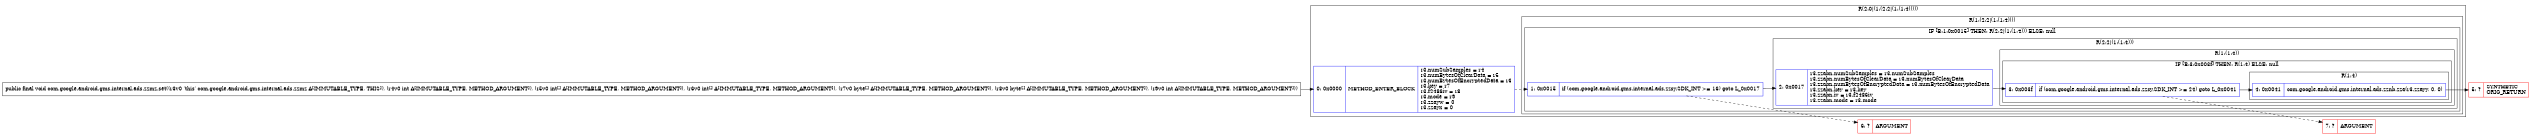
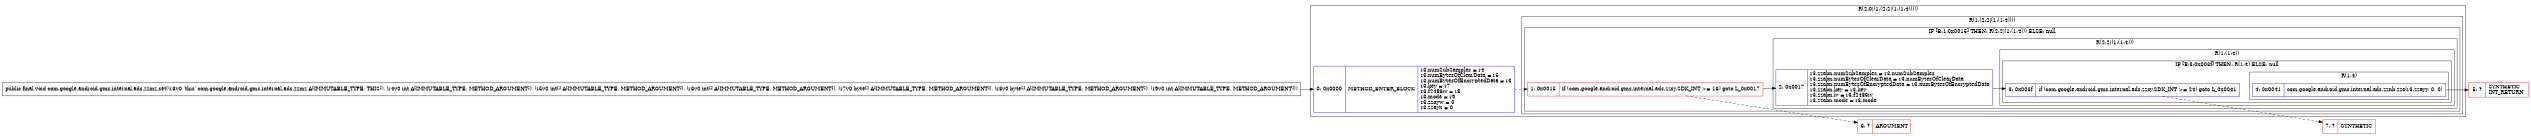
(1645, 89) -> (1645, 89)
(2244, 90) -> none
(2506, 92) -> (2506, 92)
(2357, 126) -> (2357, 126)
